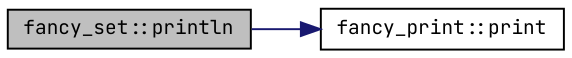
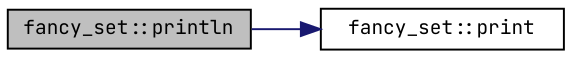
(442, 29) -> (442, 29)
